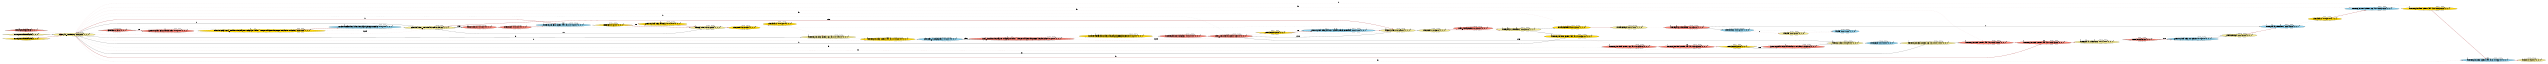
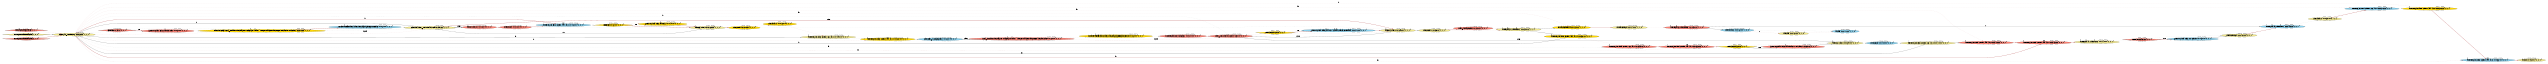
(2325, 19) -> (2325, 19)
(26, 39) -> (26, 39)
